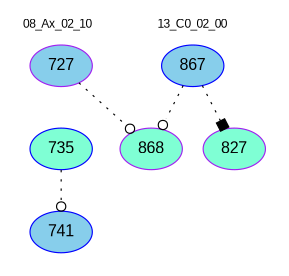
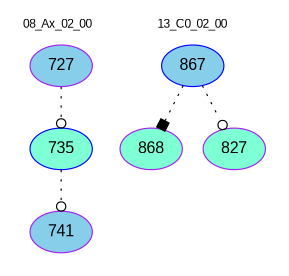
(58, 25) -> (58, 25)
(94, 97) -> (61, 103)
(175, 102) -> (175, 102)
(211, 102) -> (211, 102)
(61, 232) -> (61, 232)
